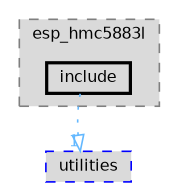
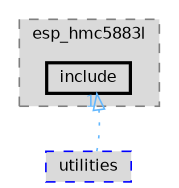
(78, 116) -> (99, 131)
